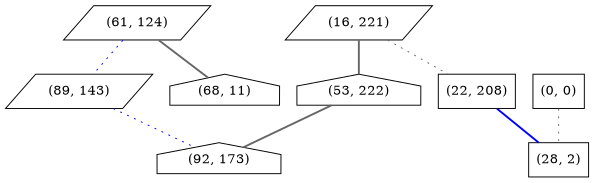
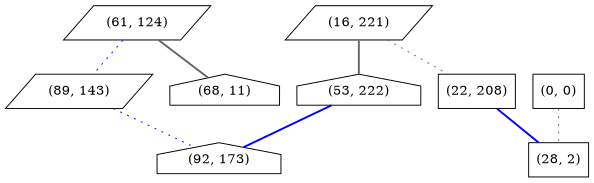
(287, 126) -> (287, 126)
